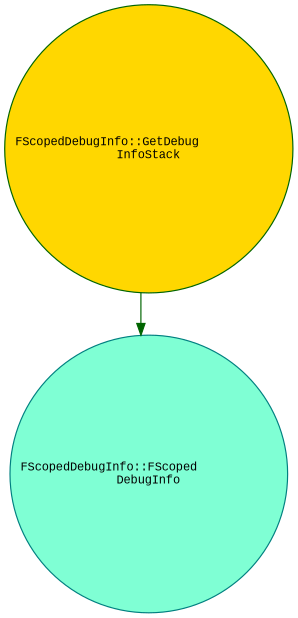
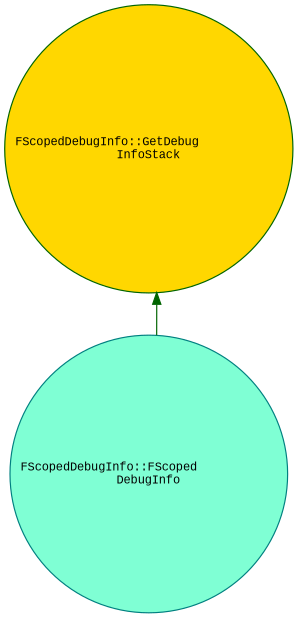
(141, 308) -> (157, 320)
